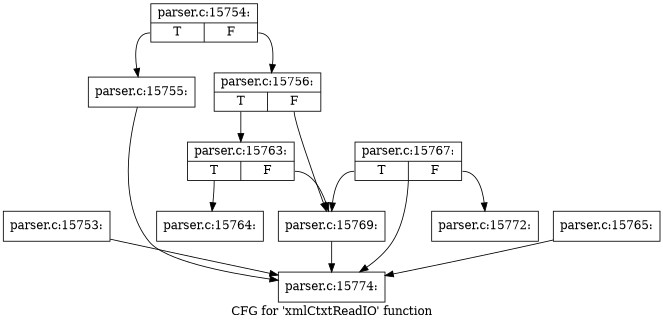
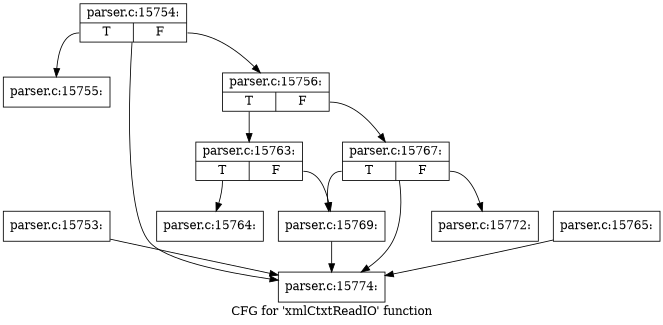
(307, 158) -> (359, 113)
(146, 237) -> (136, 207)
